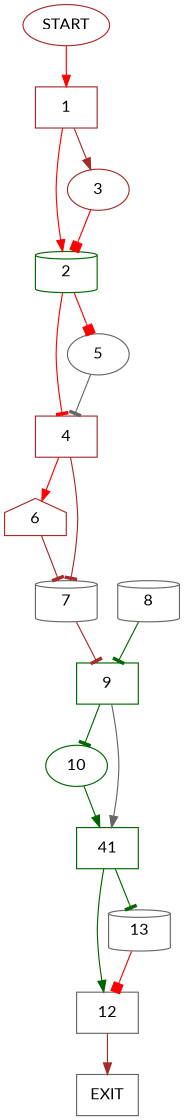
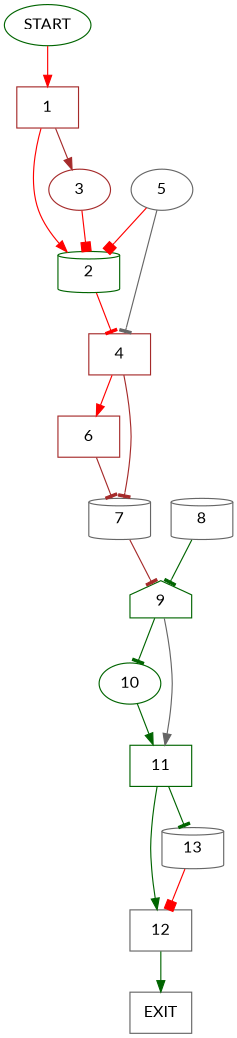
(66, 25) -> (48, 25)
(80, 308) -> (130, 225)
(35, 519) -> (89, 437)
(107, 684) -> (161, 601)
(107, 848) -> (161, 766)
(107, 1048) -> (161, 966)
